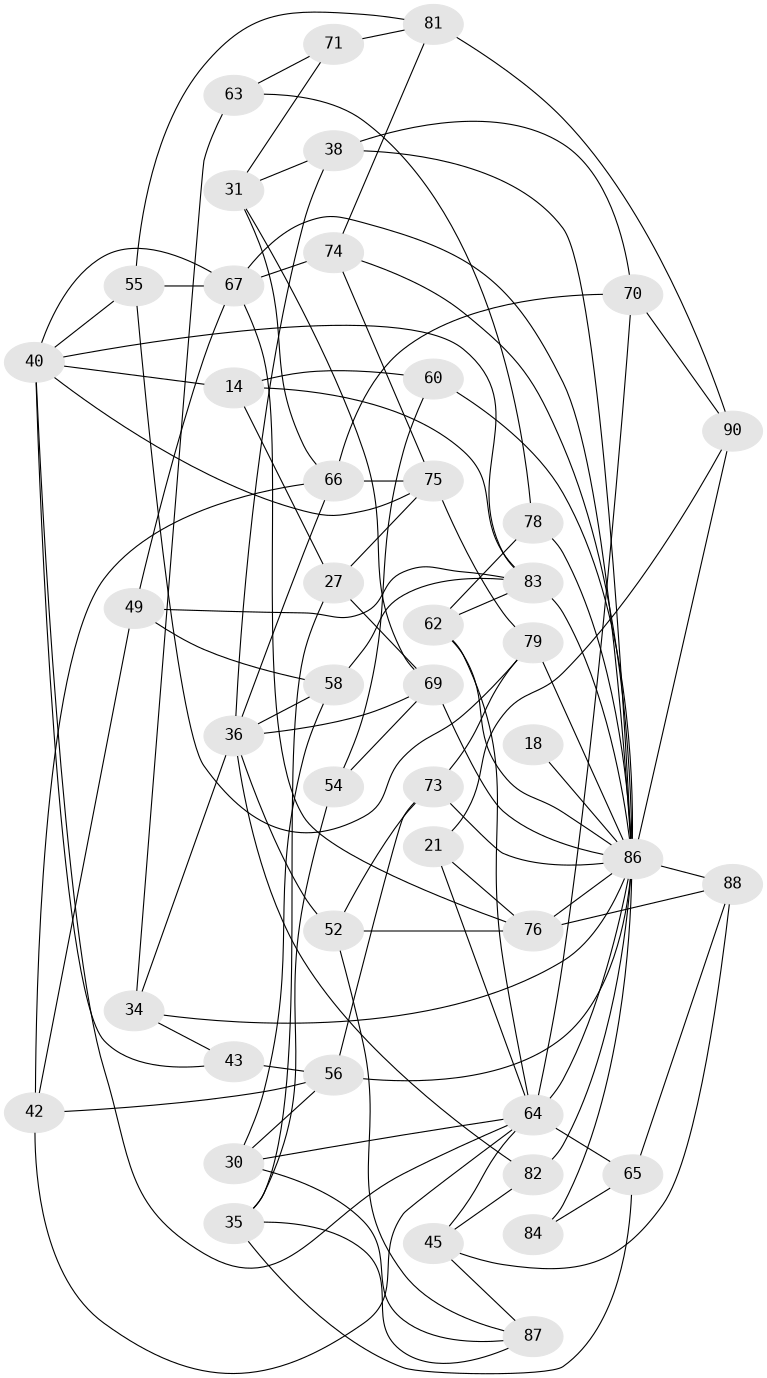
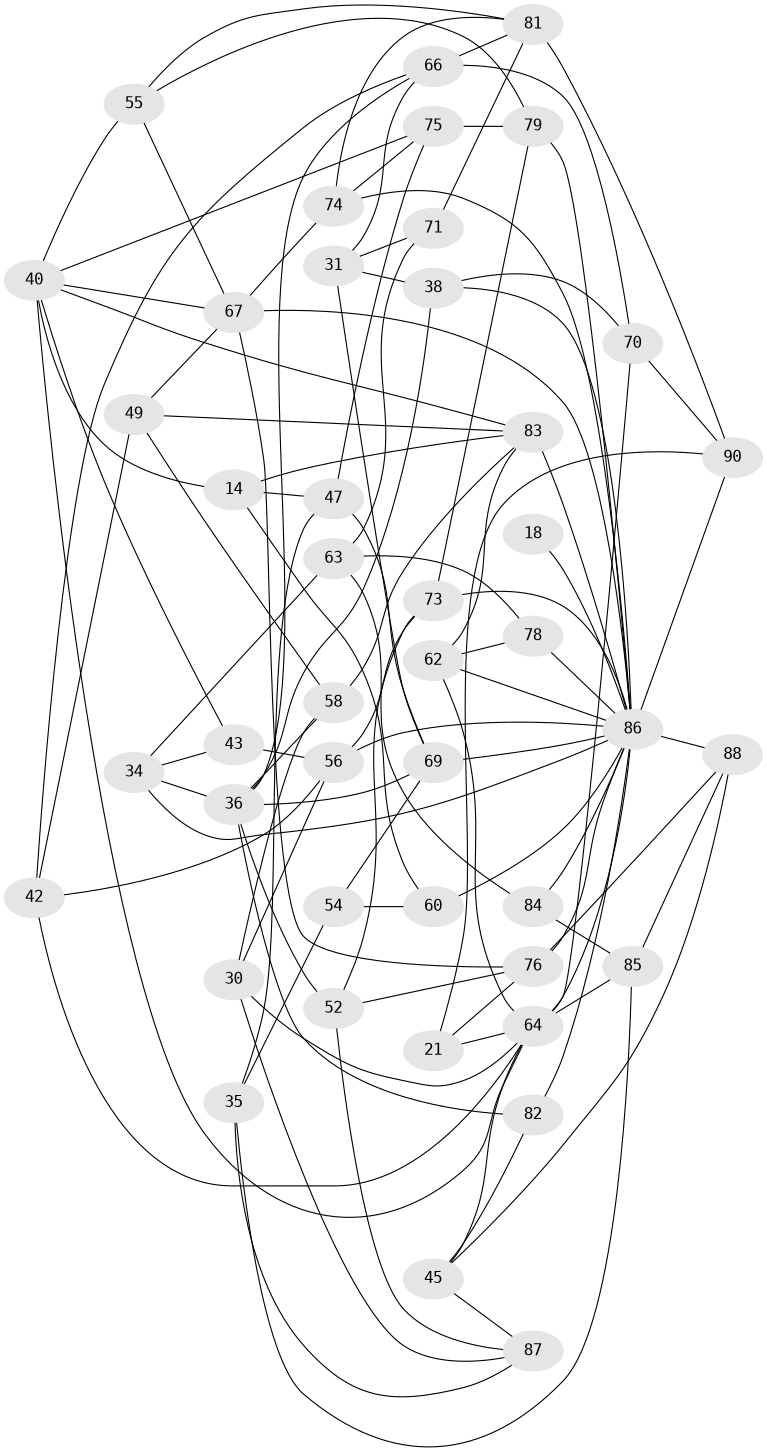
(384, 481) -> (487, 44)
(334, 583) -> (334, 499)
none -> (390, 765)
(633, 1175) -> (633, 966)
